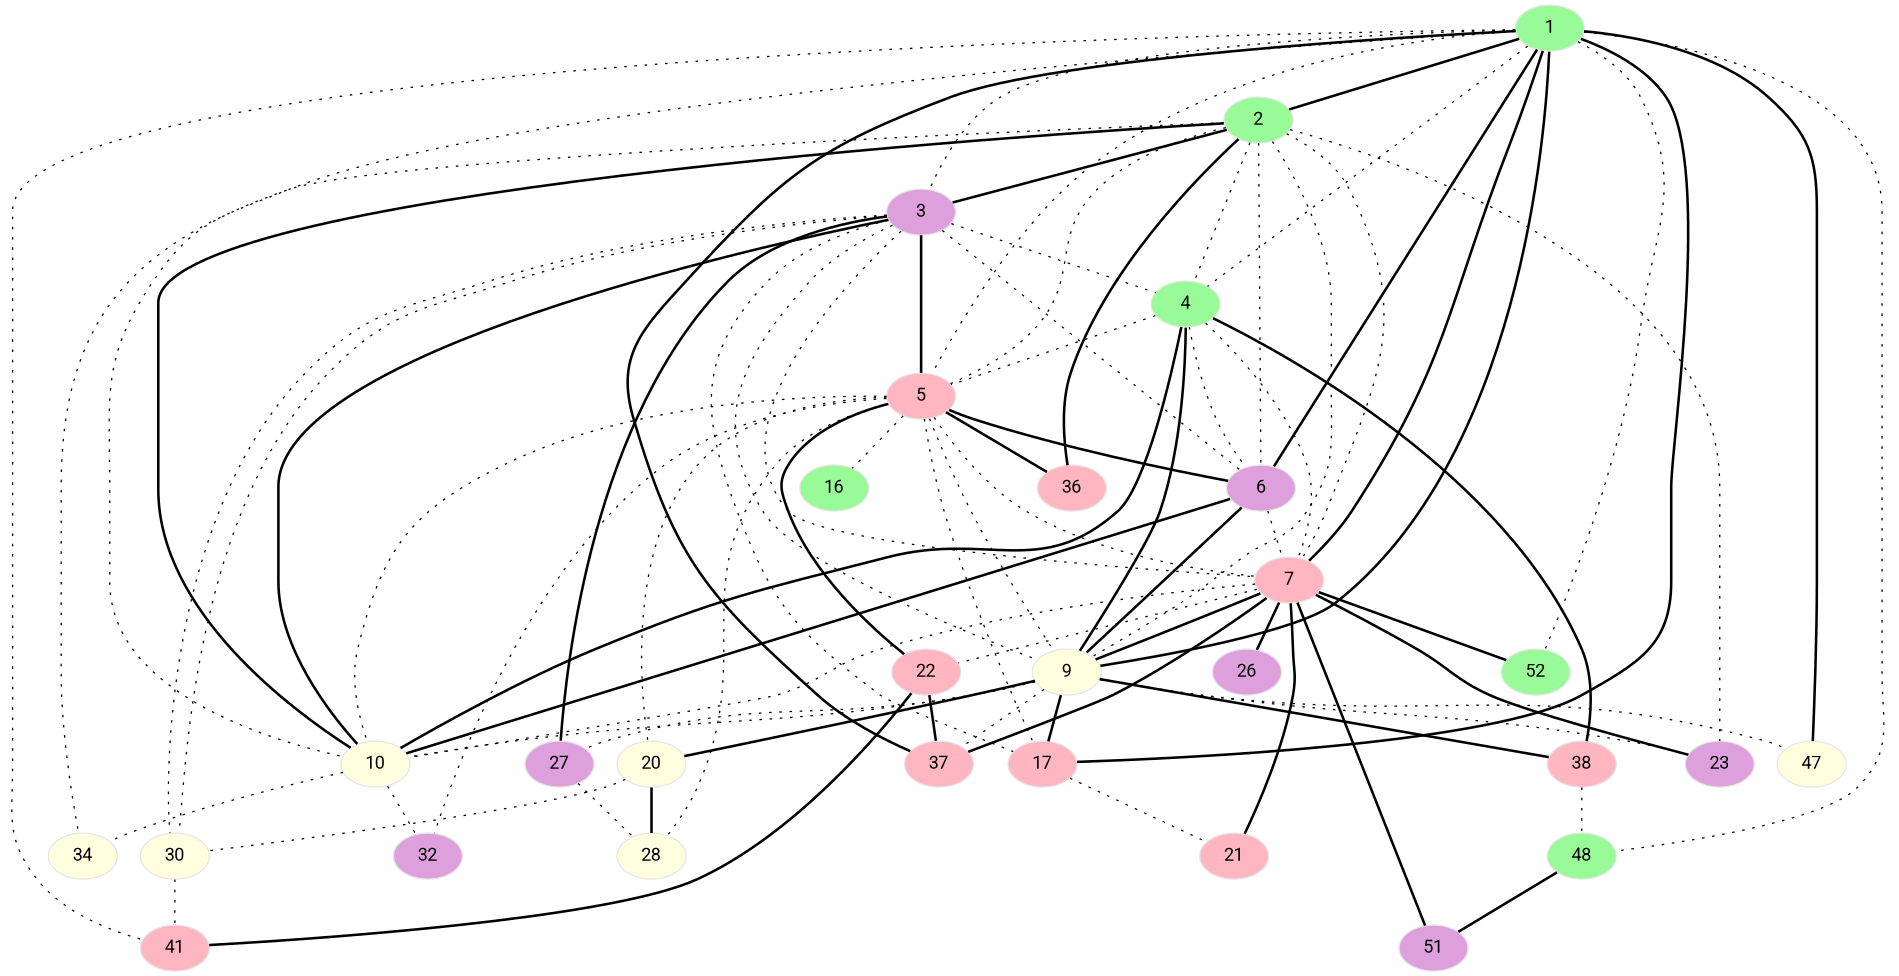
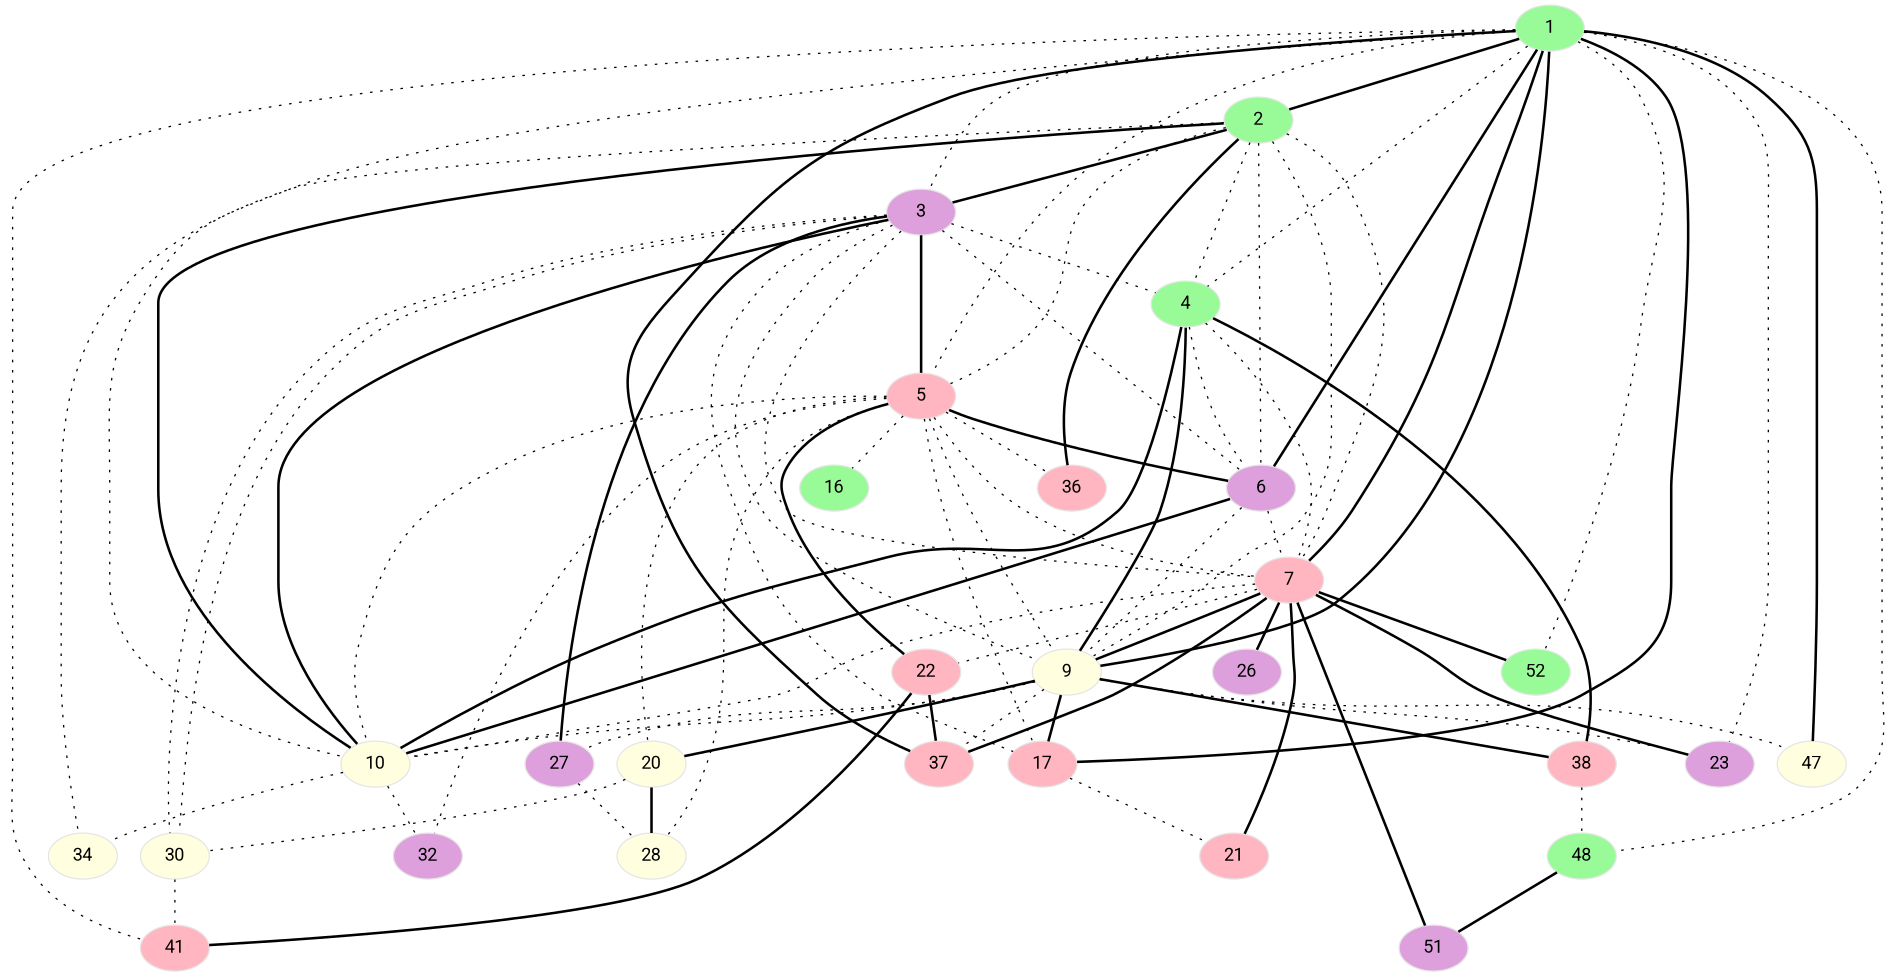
(1657, 332) -> (1768, 333)
(1053, 350) -> none
(996, 442) -> (996, 442)
(1164, 580) -> (1164, 580)
